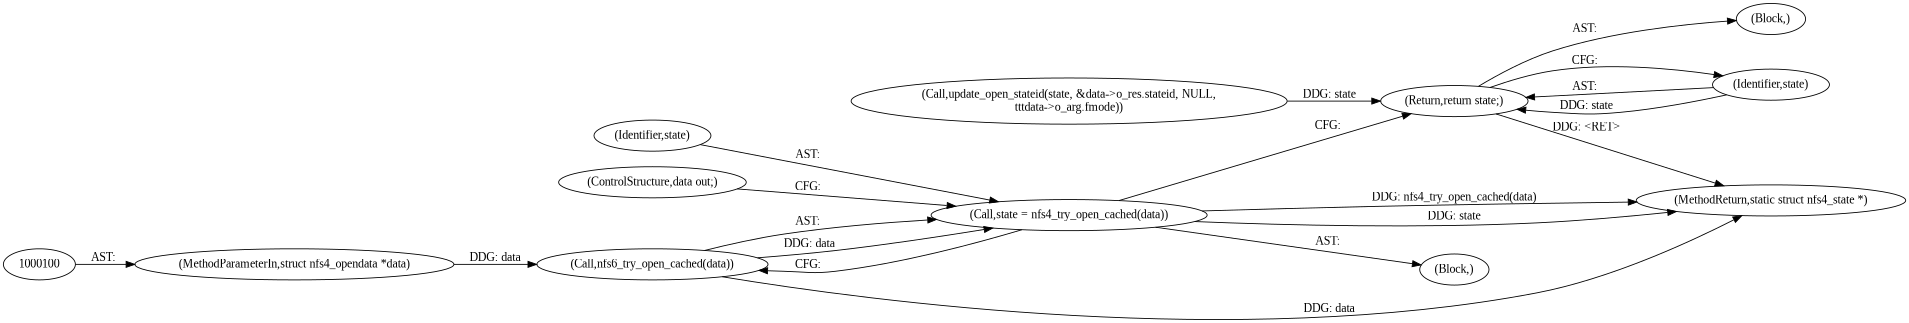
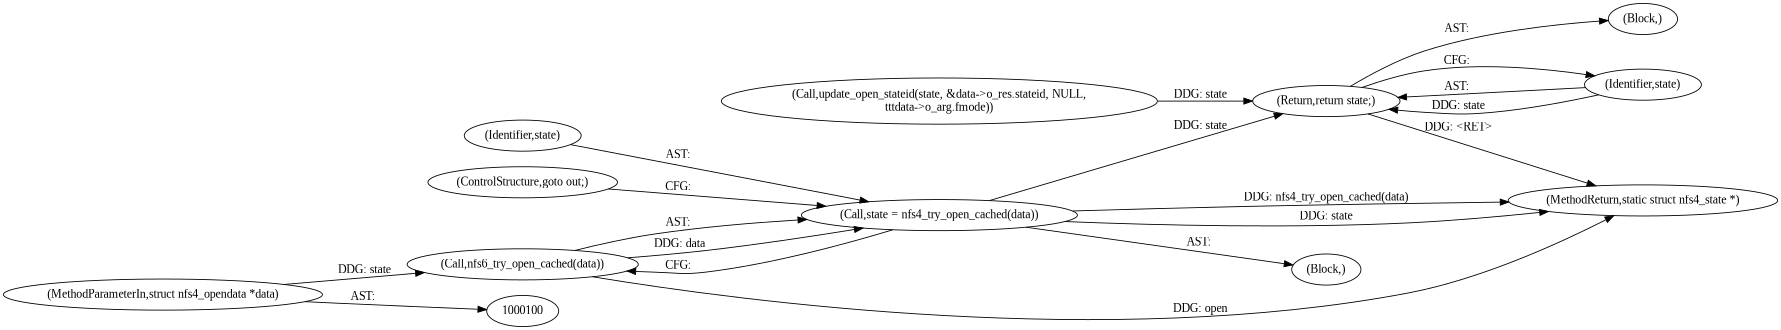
(1330, 126) -> (1201, 126)
(652, 182) -> (523, 182)
(495, 258) -> (365, 270)
(101, 264) -> (391, 306)
(1330, 309) -> (1201, 309)
